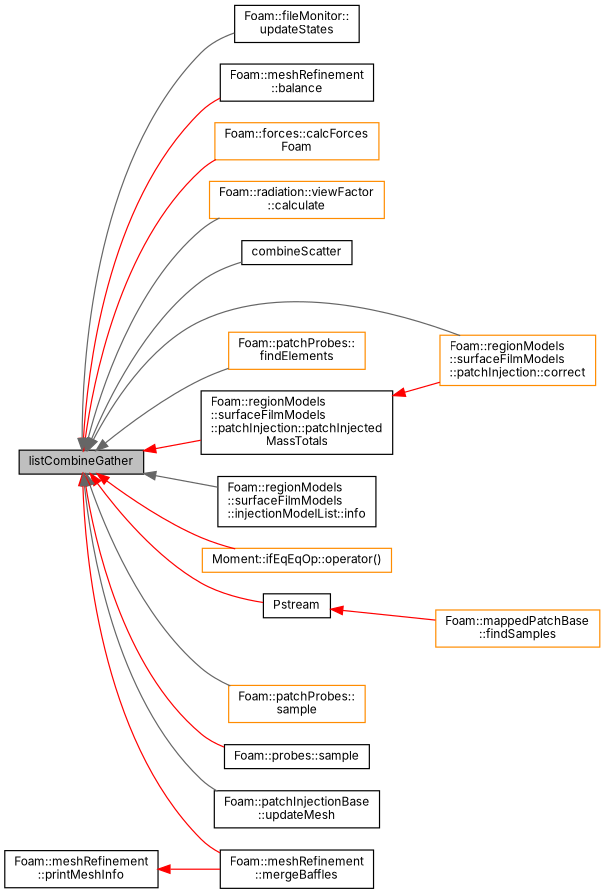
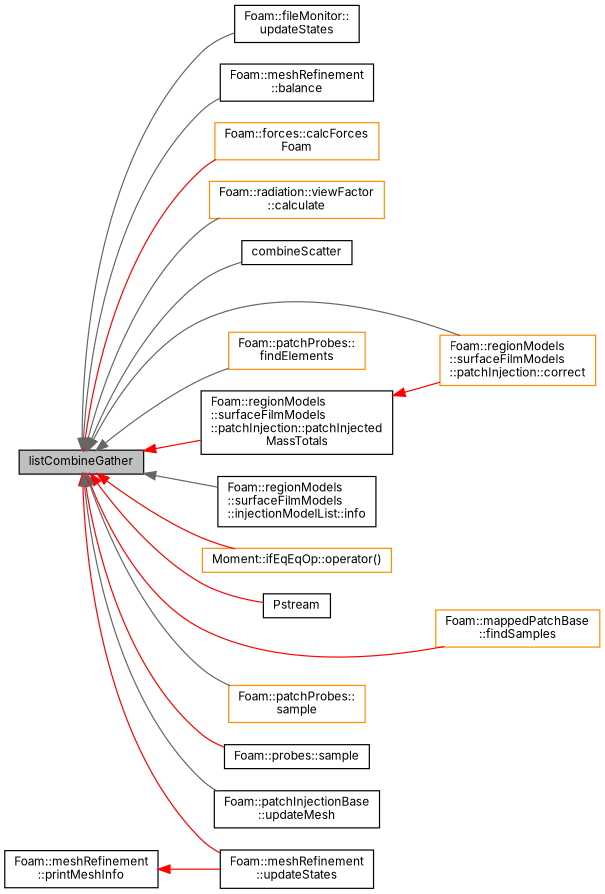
(118, 253) -> (118, 253)
(389, 615) -> (230, 641)
(297, 869) -> (297, 869)
